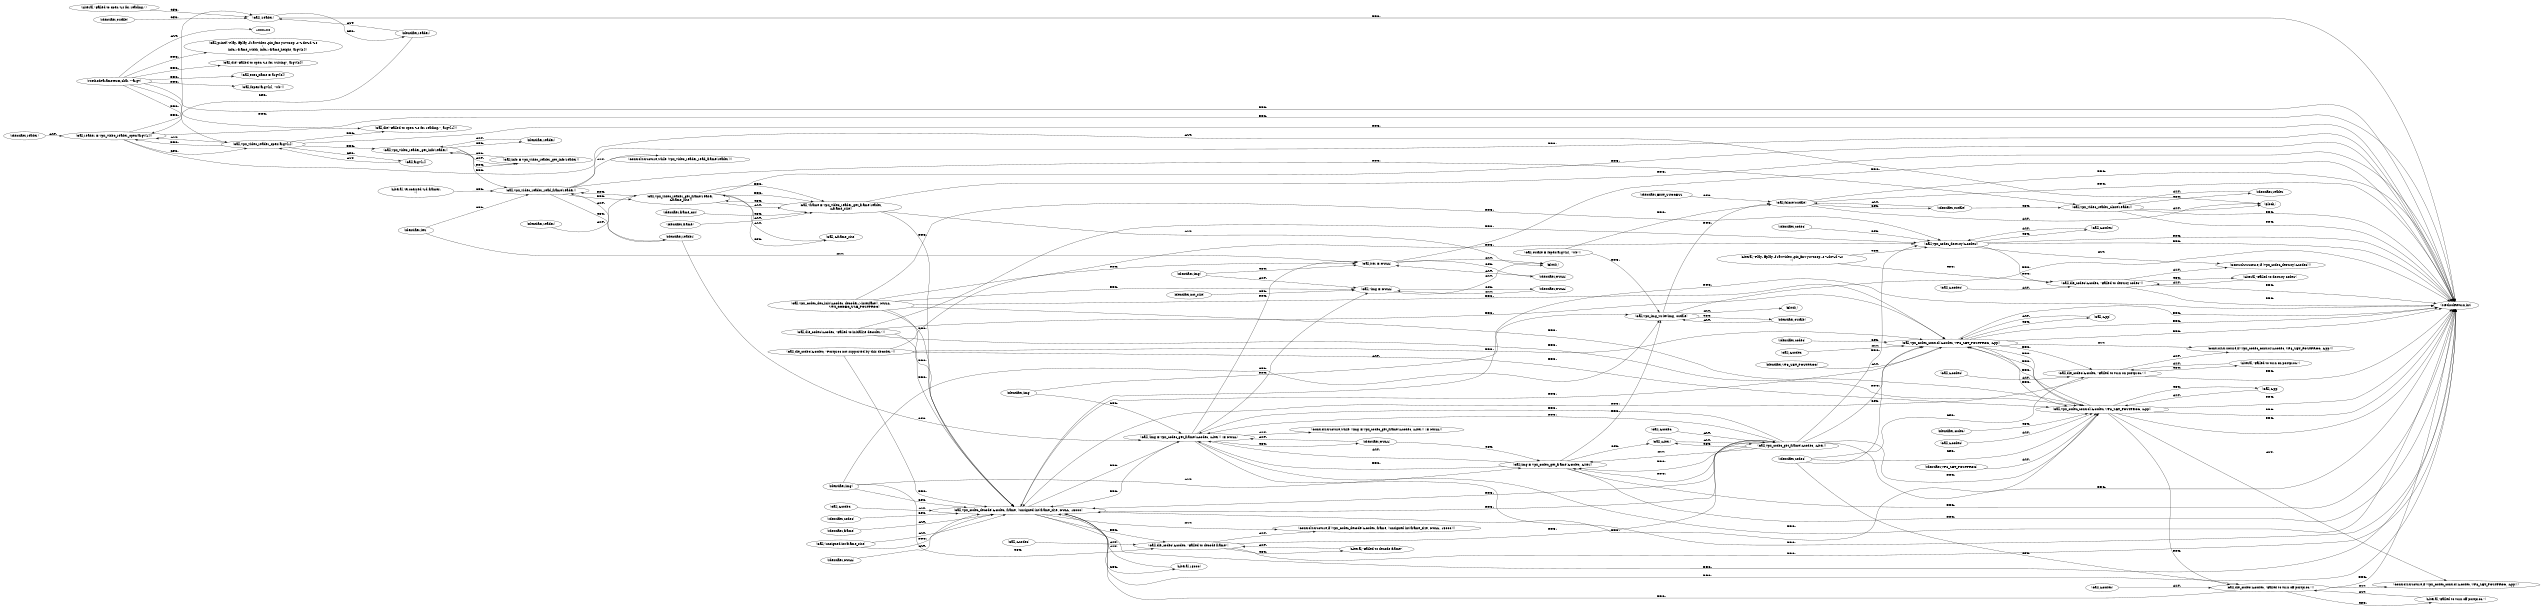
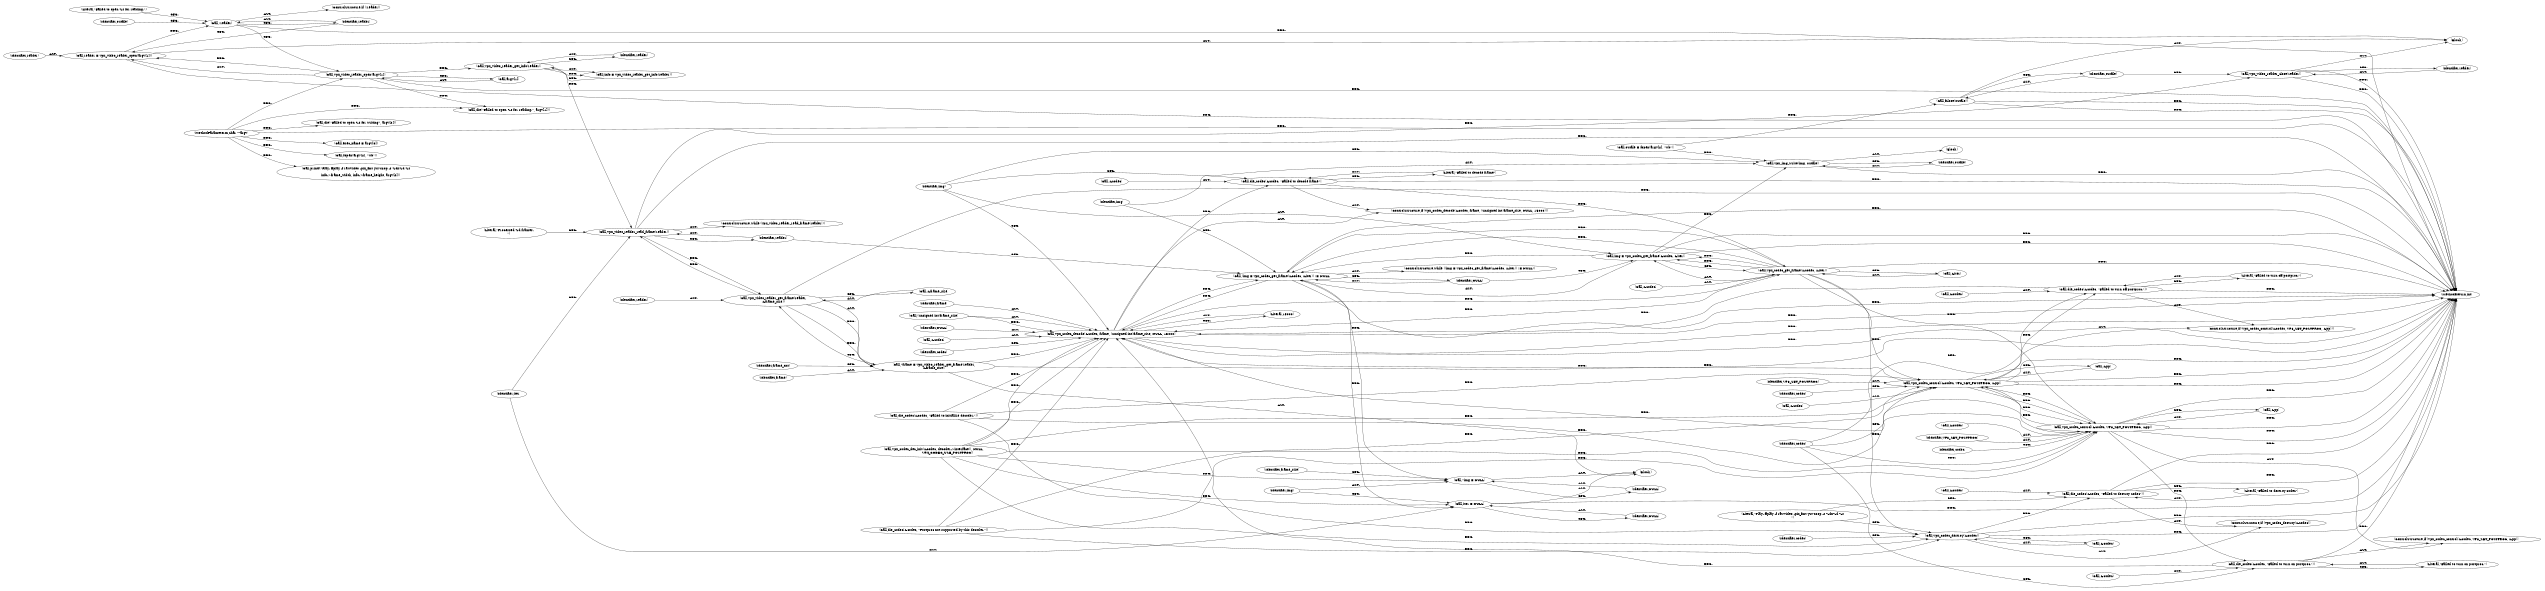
none -> (356, 8)
(263, 30) -> none
(184, 154) -> (284, 52)
(1662, 195) -> none
(1698, 240) -> none
(1189, 295) -> (1282, 470)
(1607, 451) -> (1703, 268)
